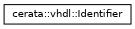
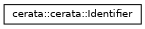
(68, 14) -> (73, 14)
